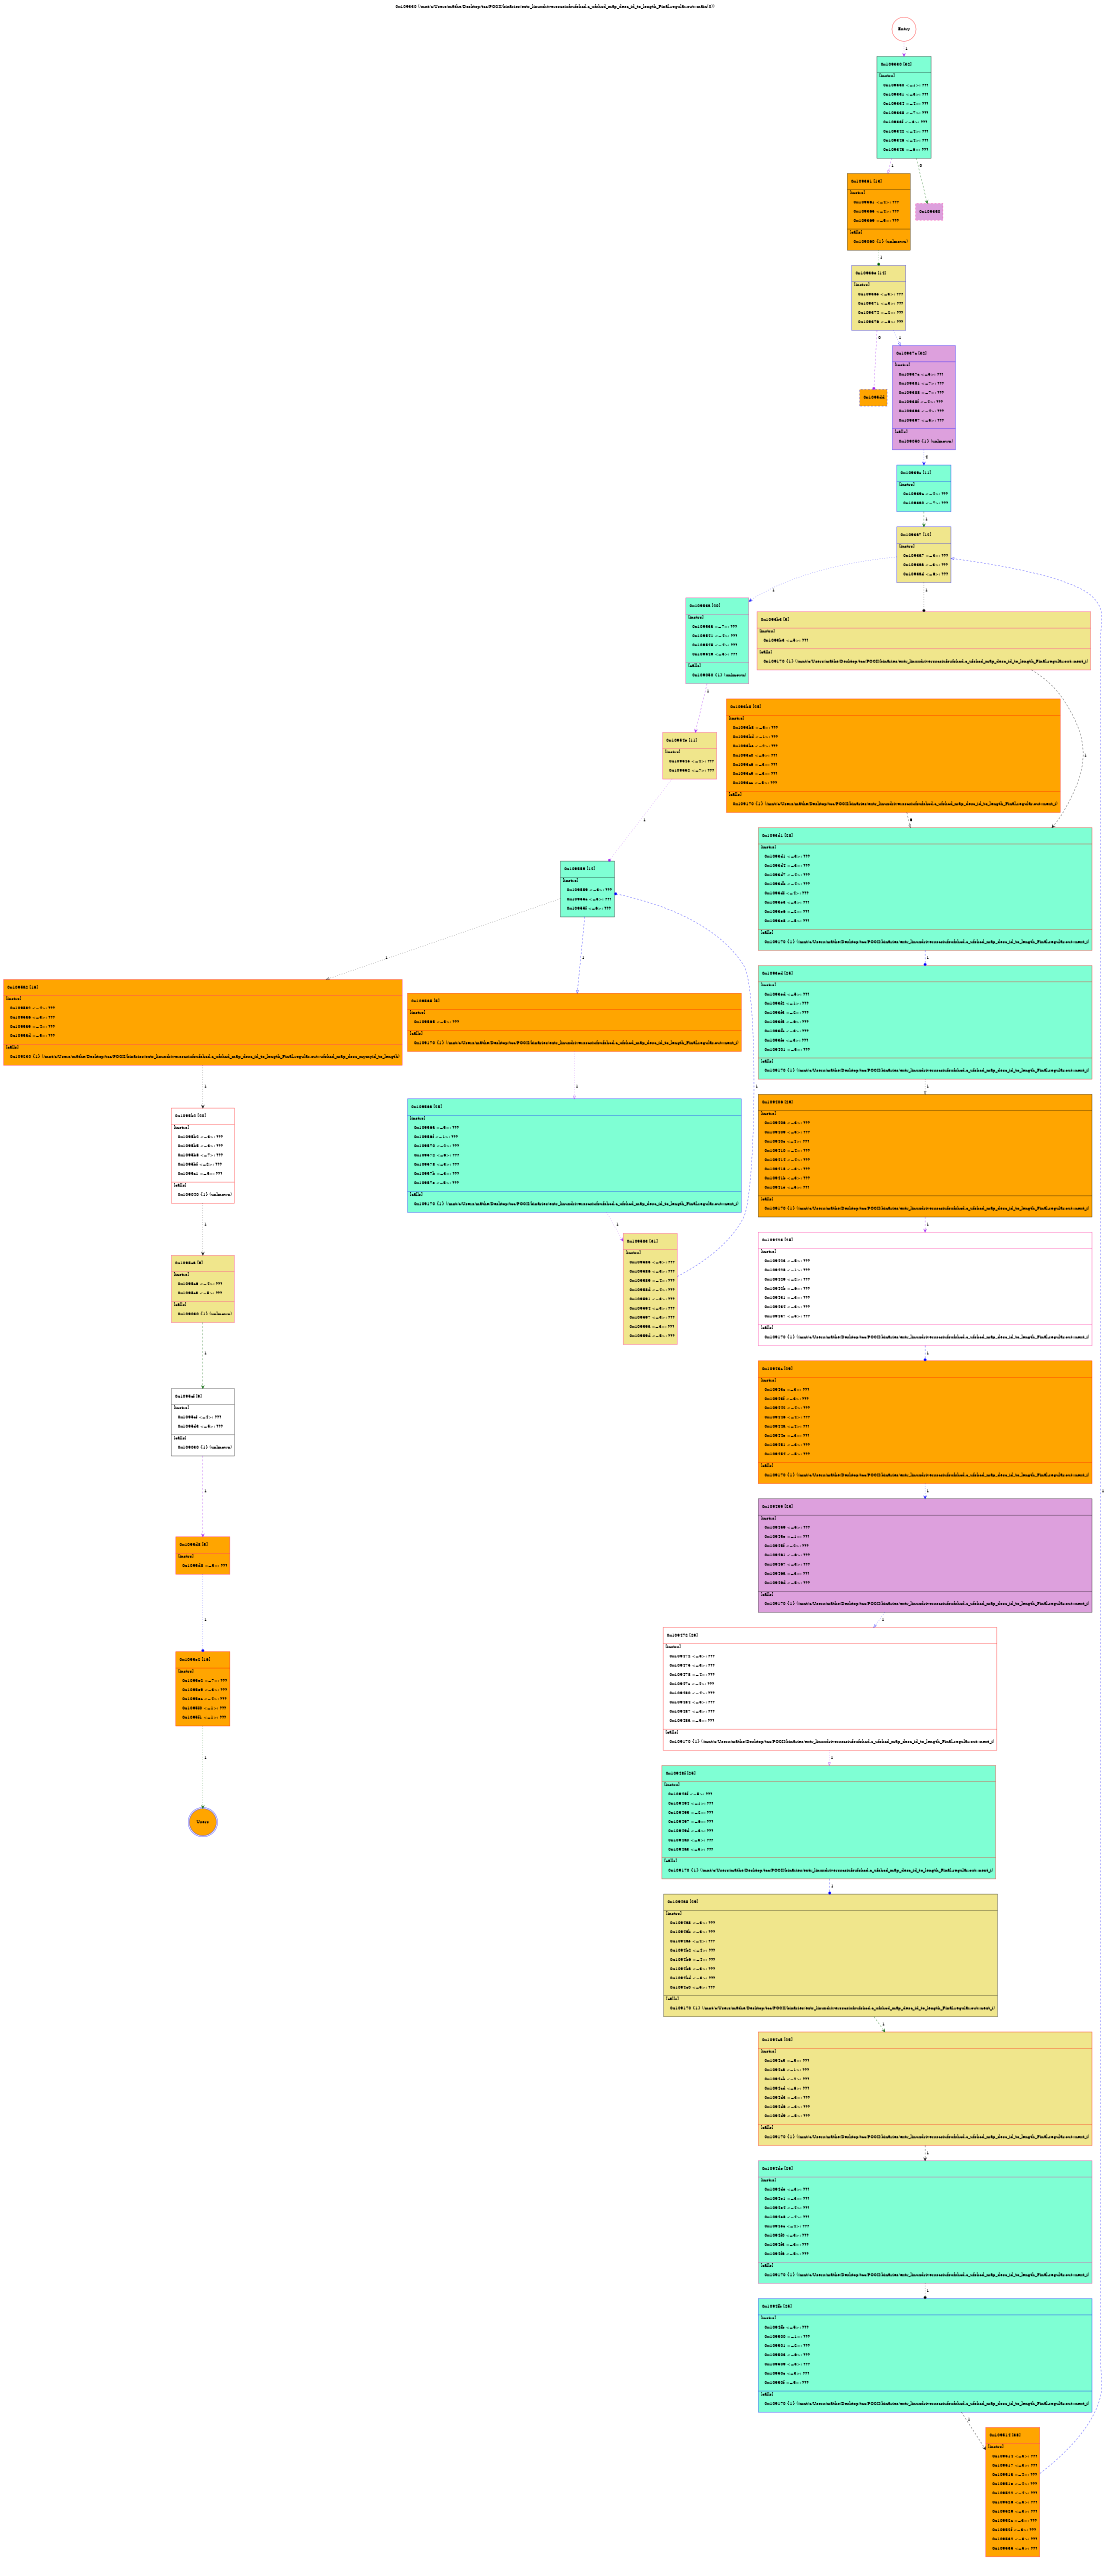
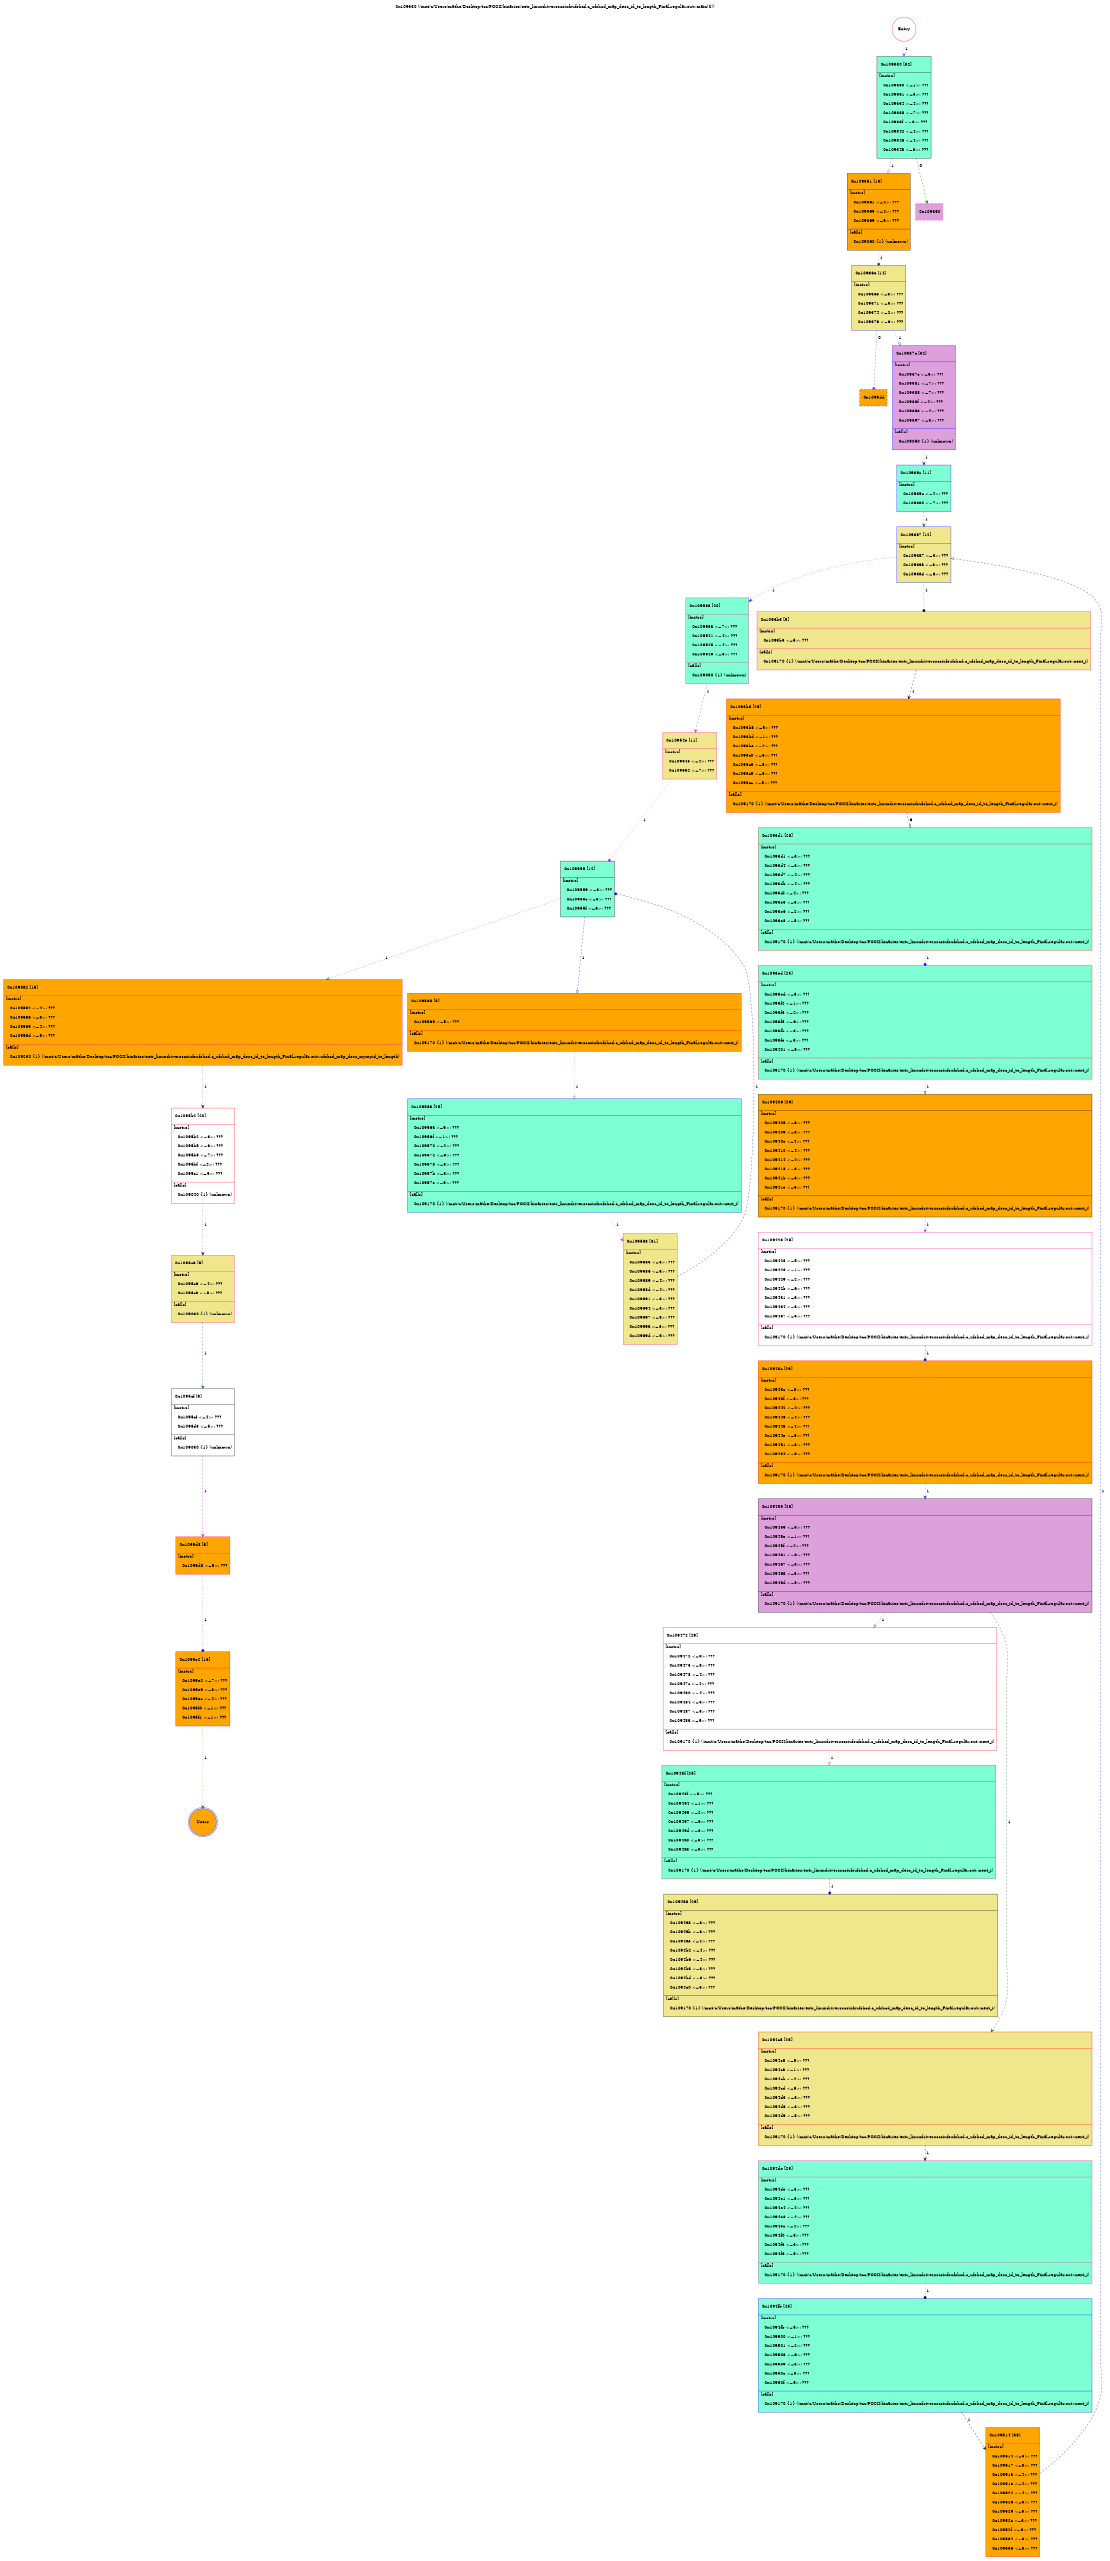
(926, 457) -> (926, 457)
(1082, 742) -> (913, 683)
(925, 957) -> (925, 957)
(879, 2023) -> (1007, 1821)
